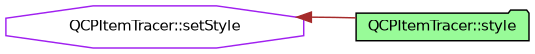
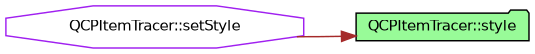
(334, 17) -> (319, 37)
